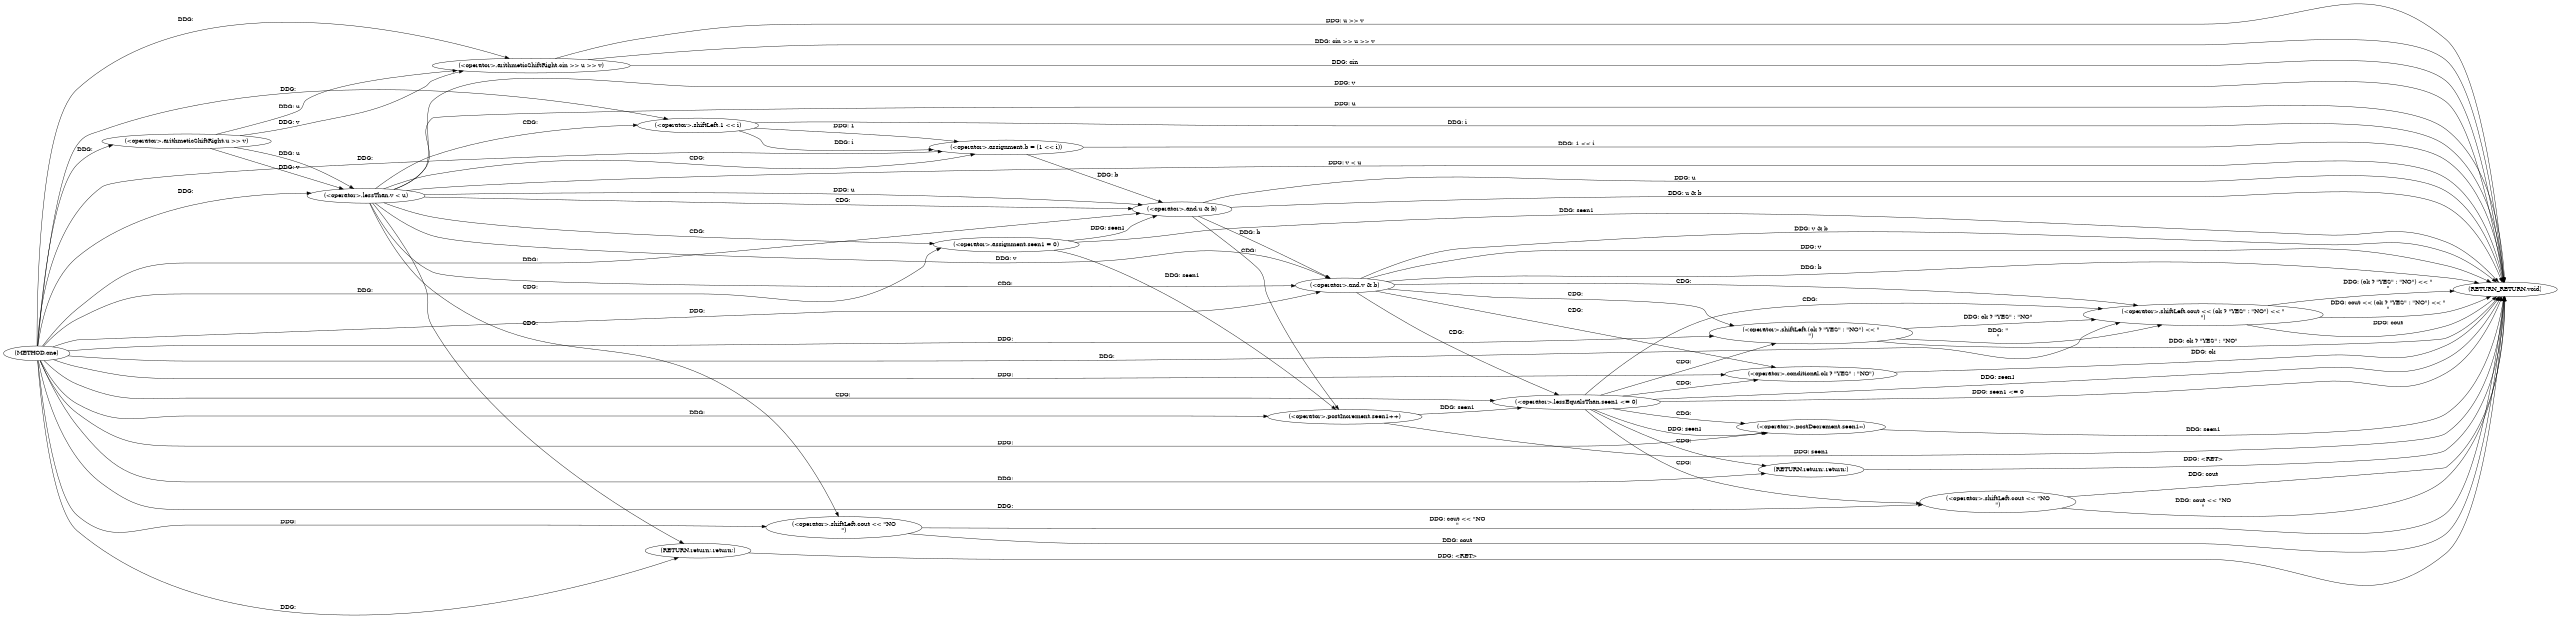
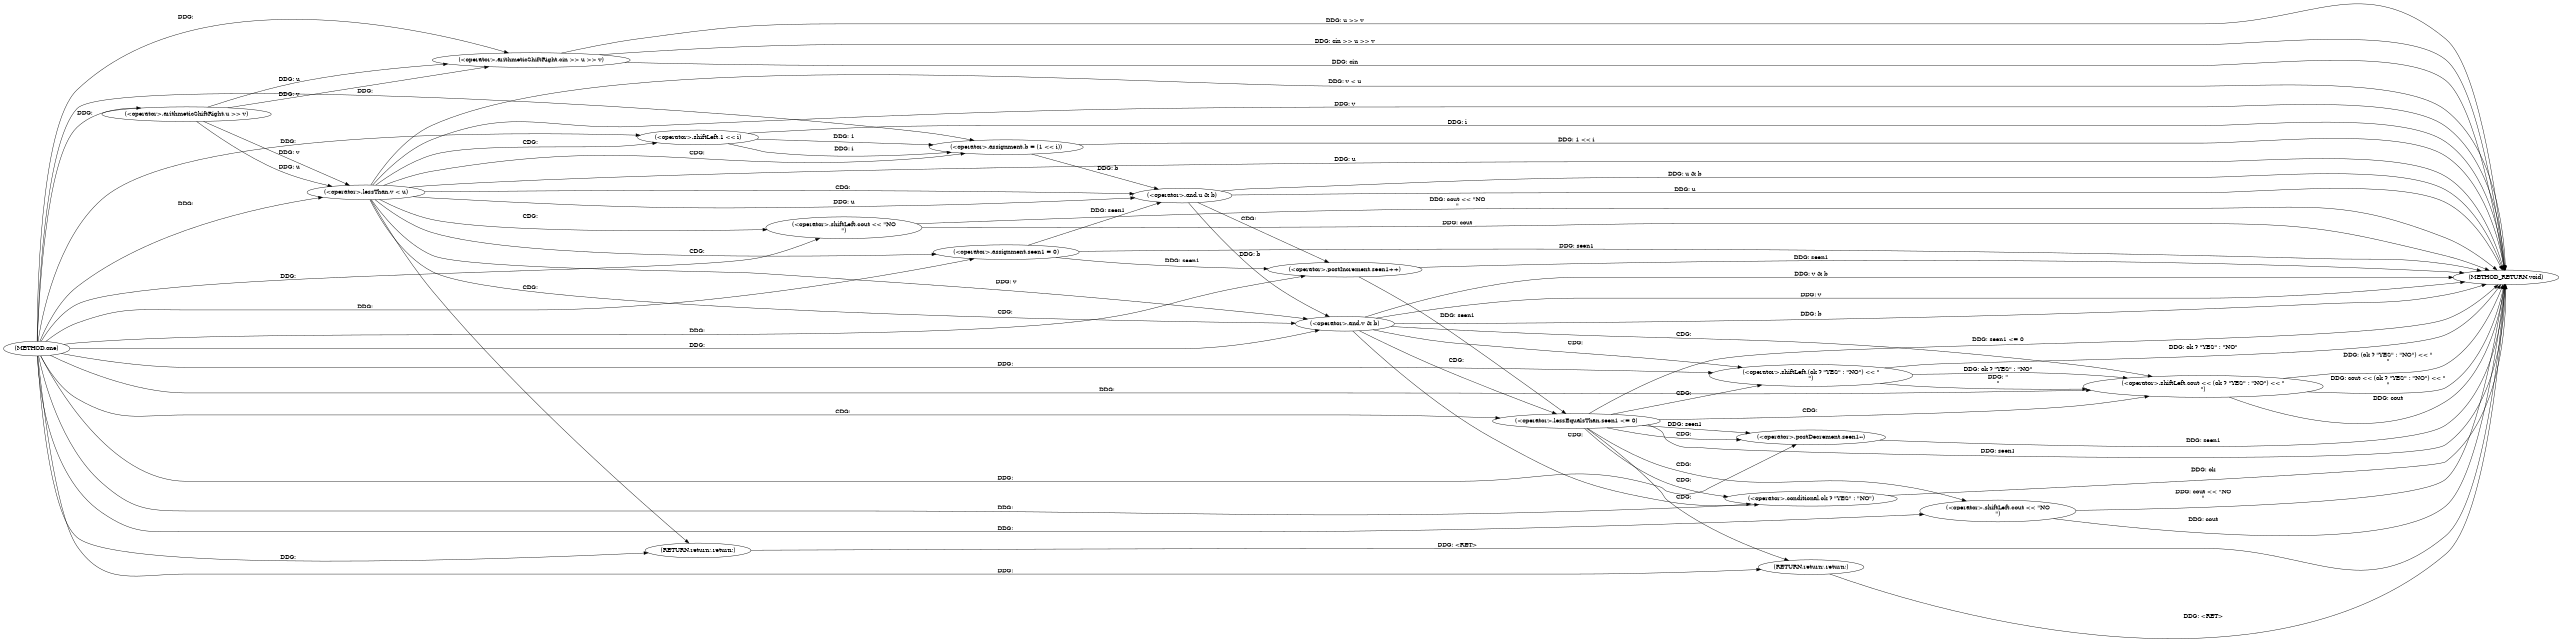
(576, 263) -> none
(2505, 289) -> (2506, 277)
